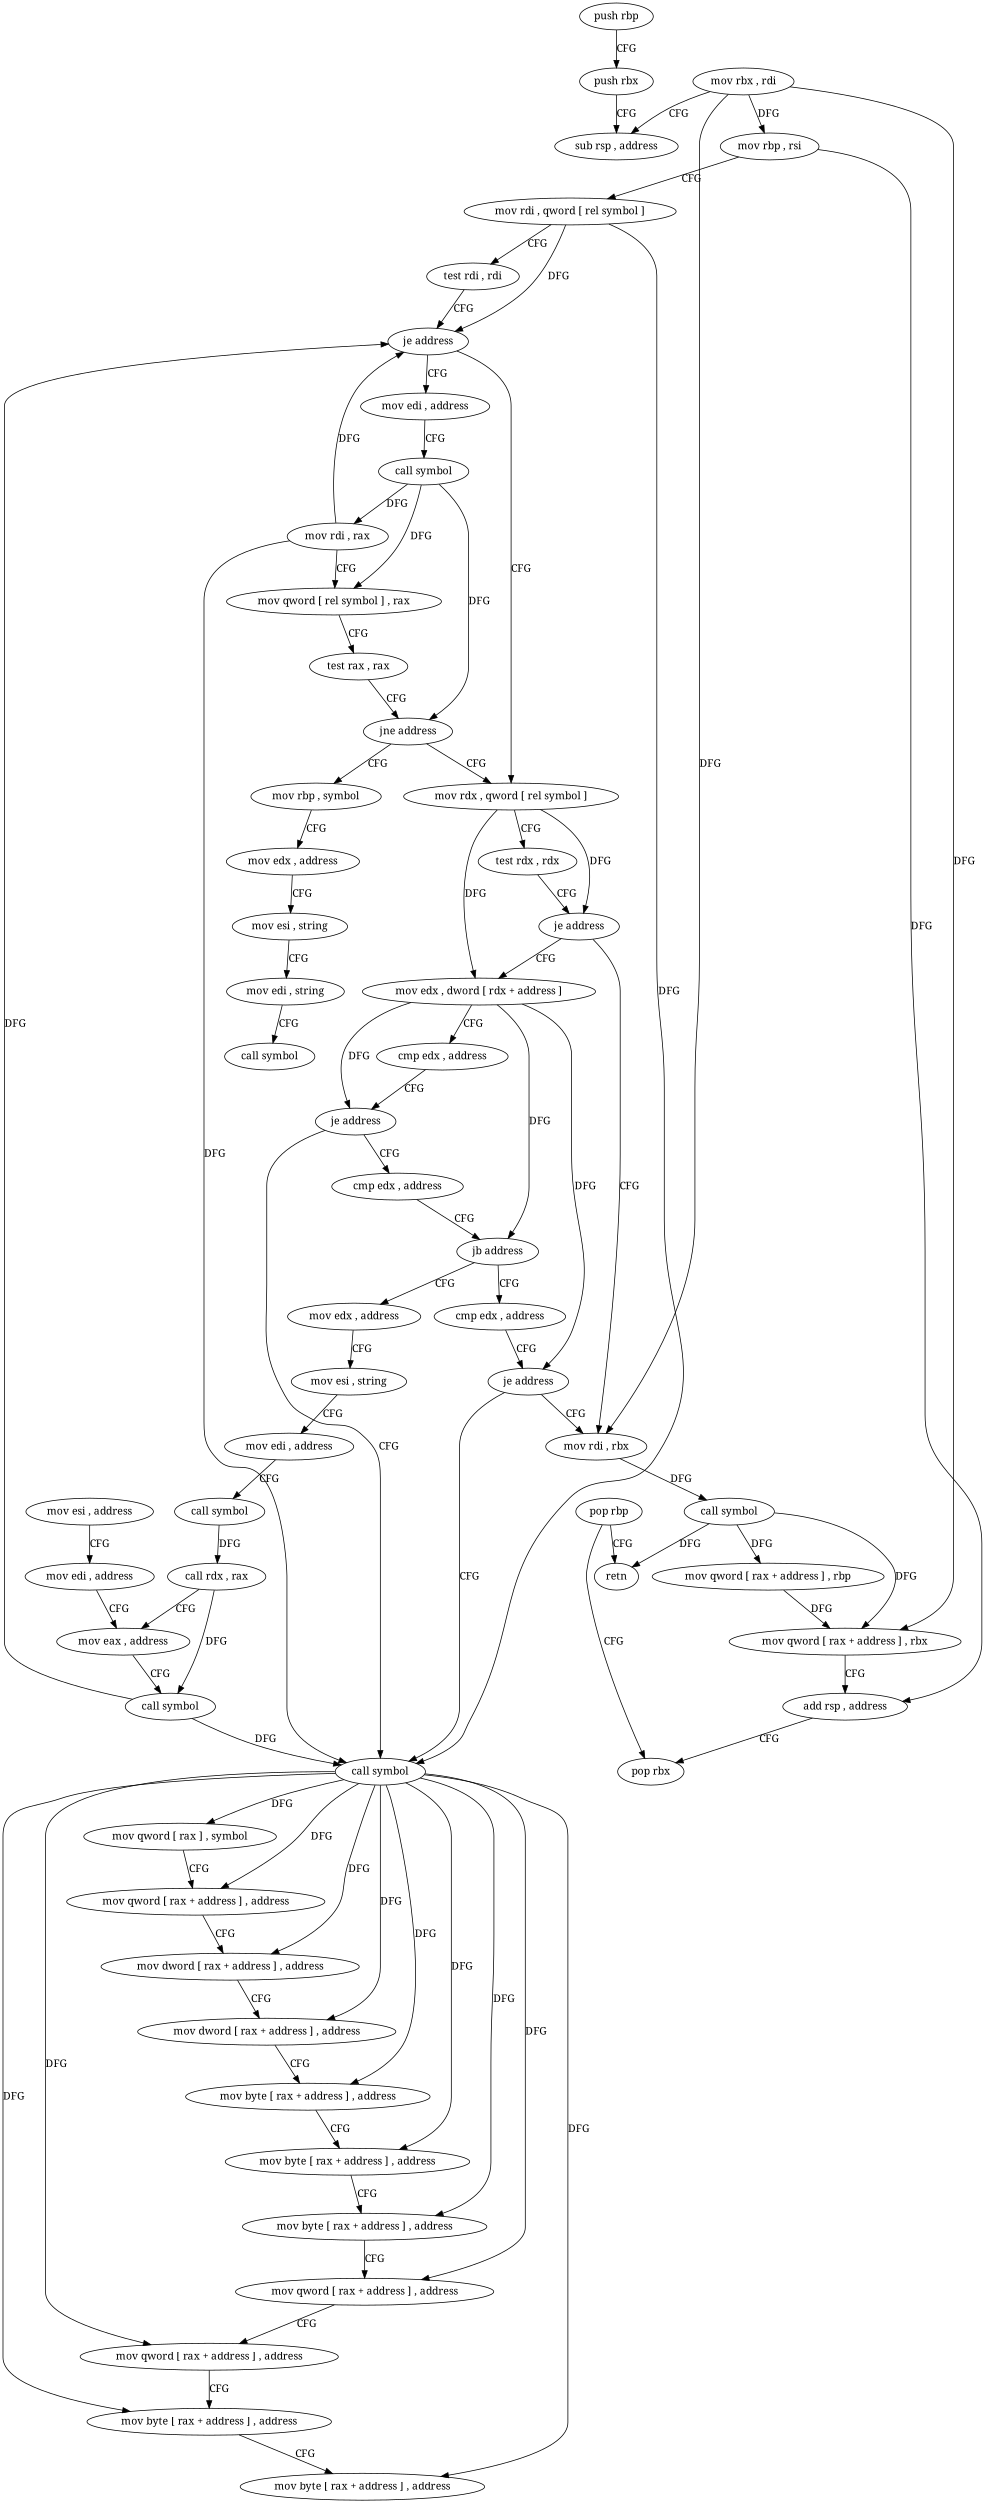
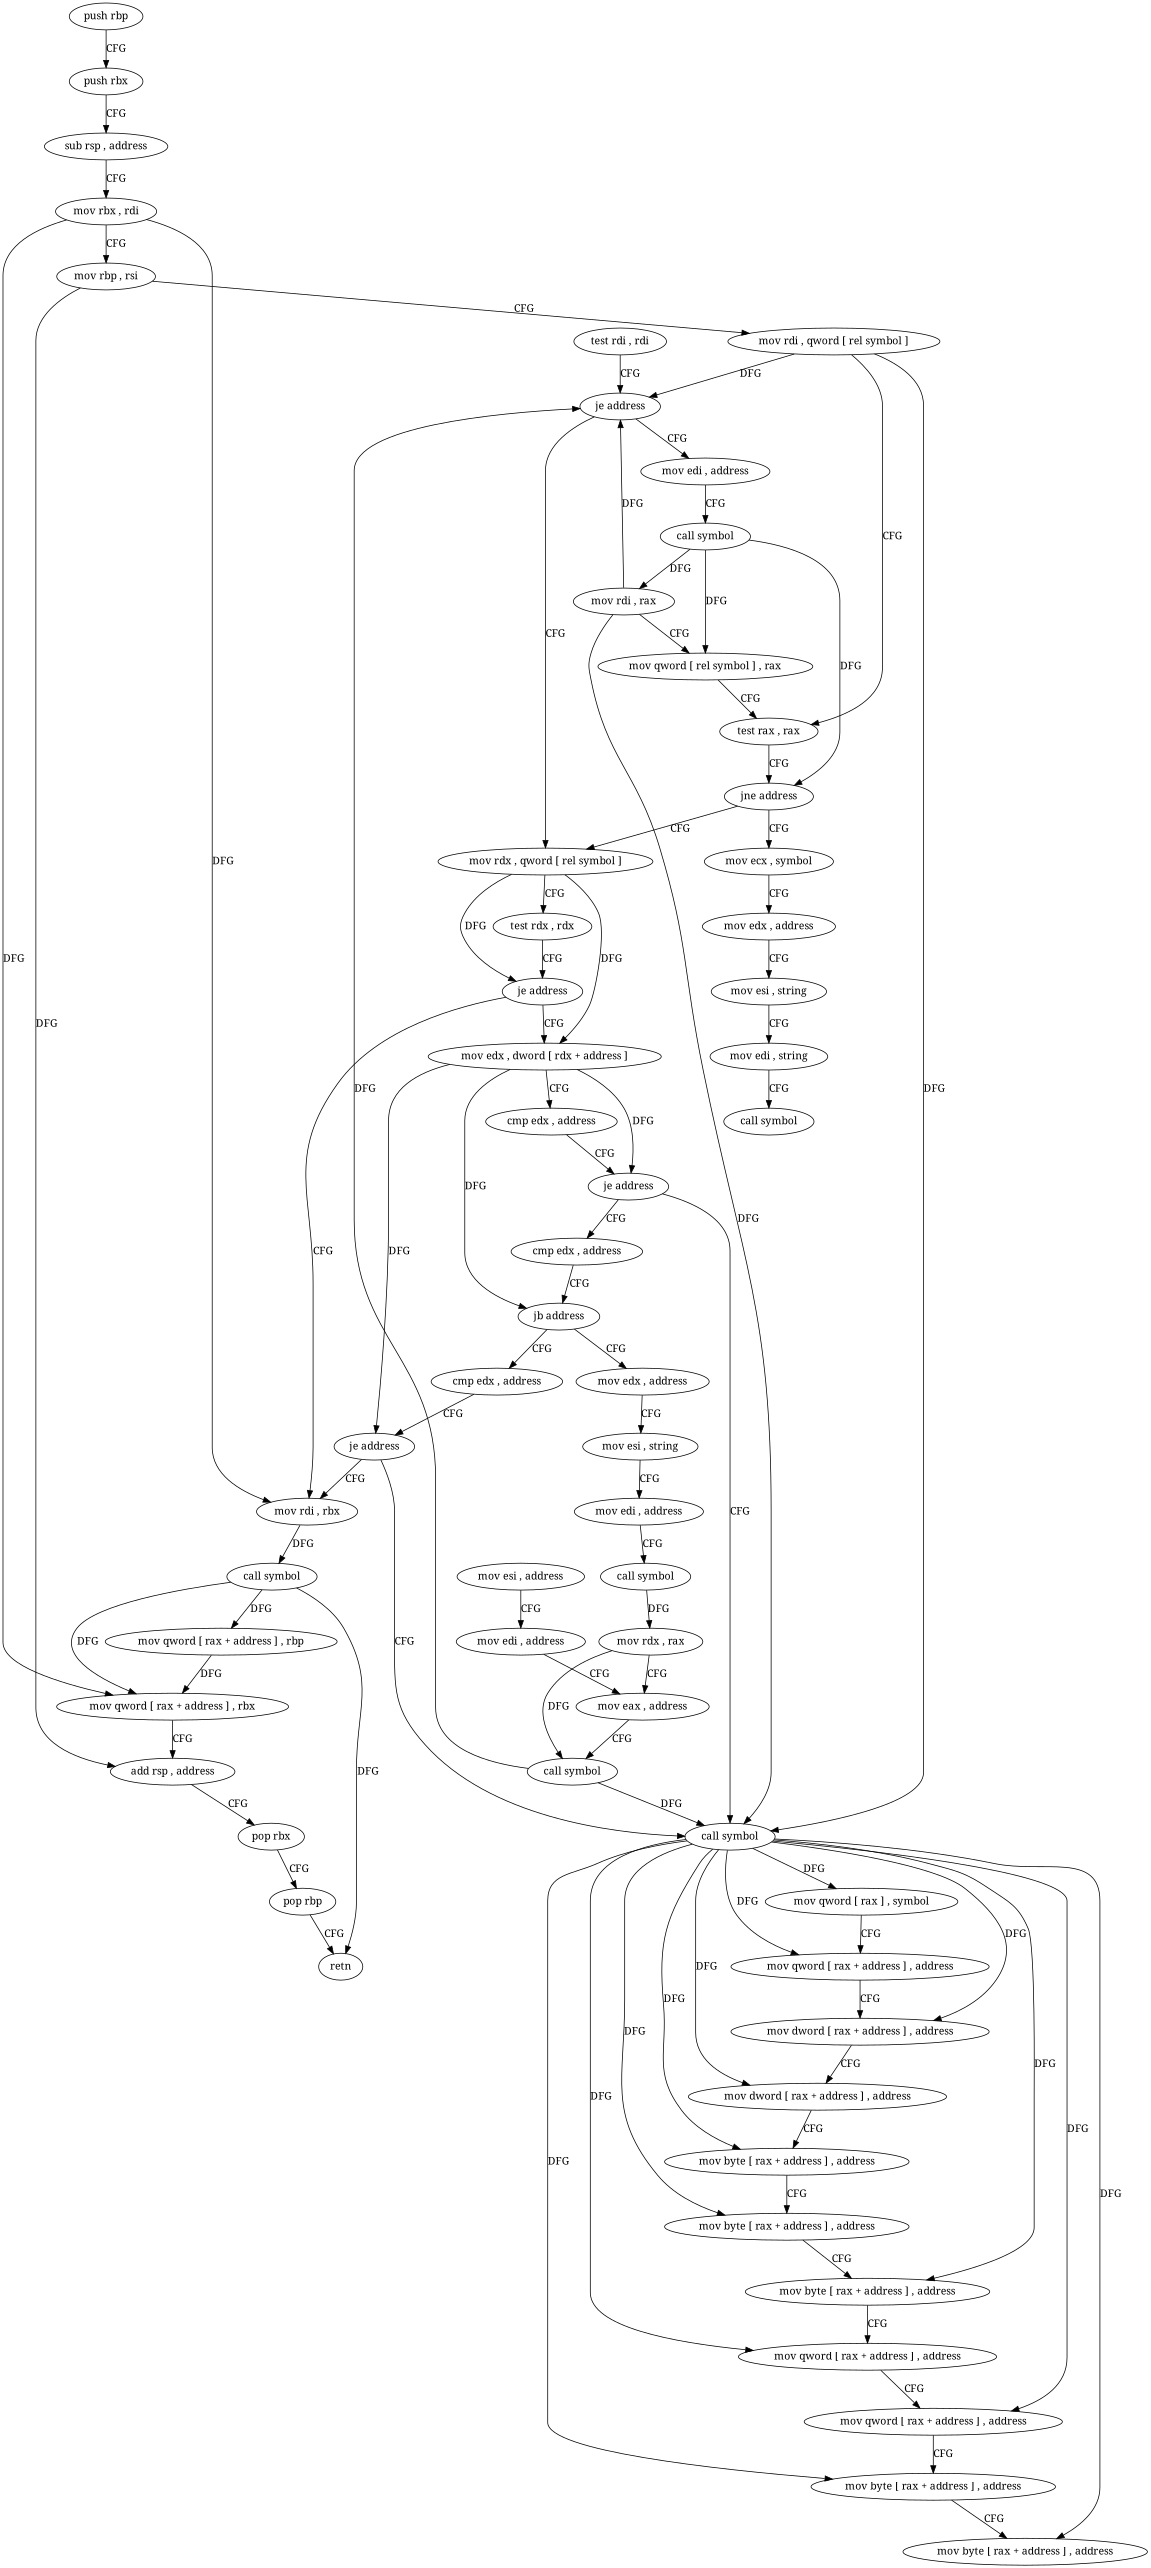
(672, 107) -> (106, 175)
(769, 114) -> (116, 244)
(524, 242) -> (882, 551)
(316, 797) -> (769, 862)
(217, 1577) -> (651, 1642)
(600, 1640) -> (285, 1866)
